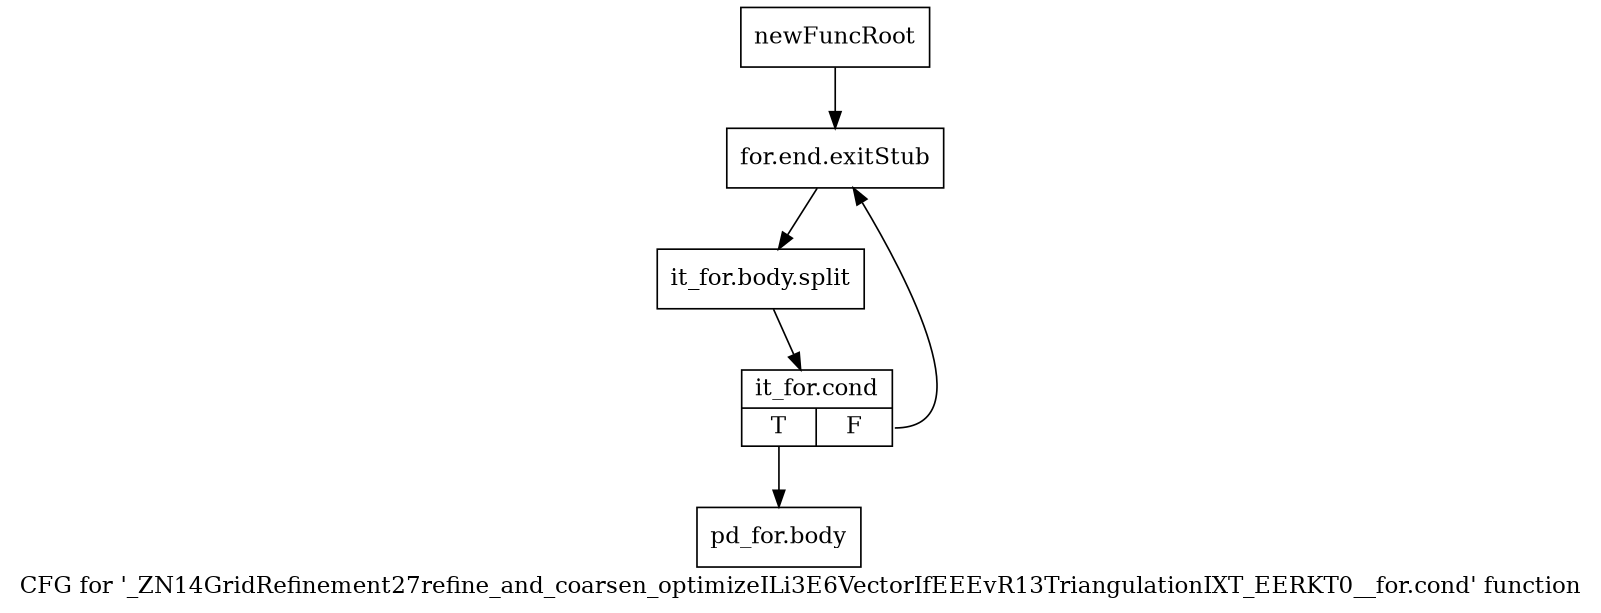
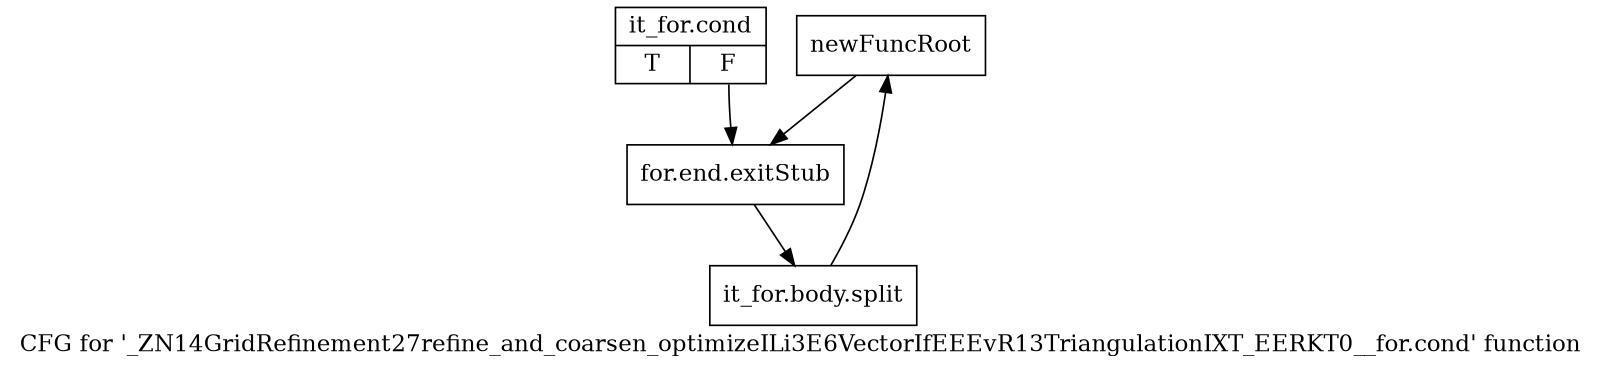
(784, 332) -> (867, 182)
(779, 537) -> none
